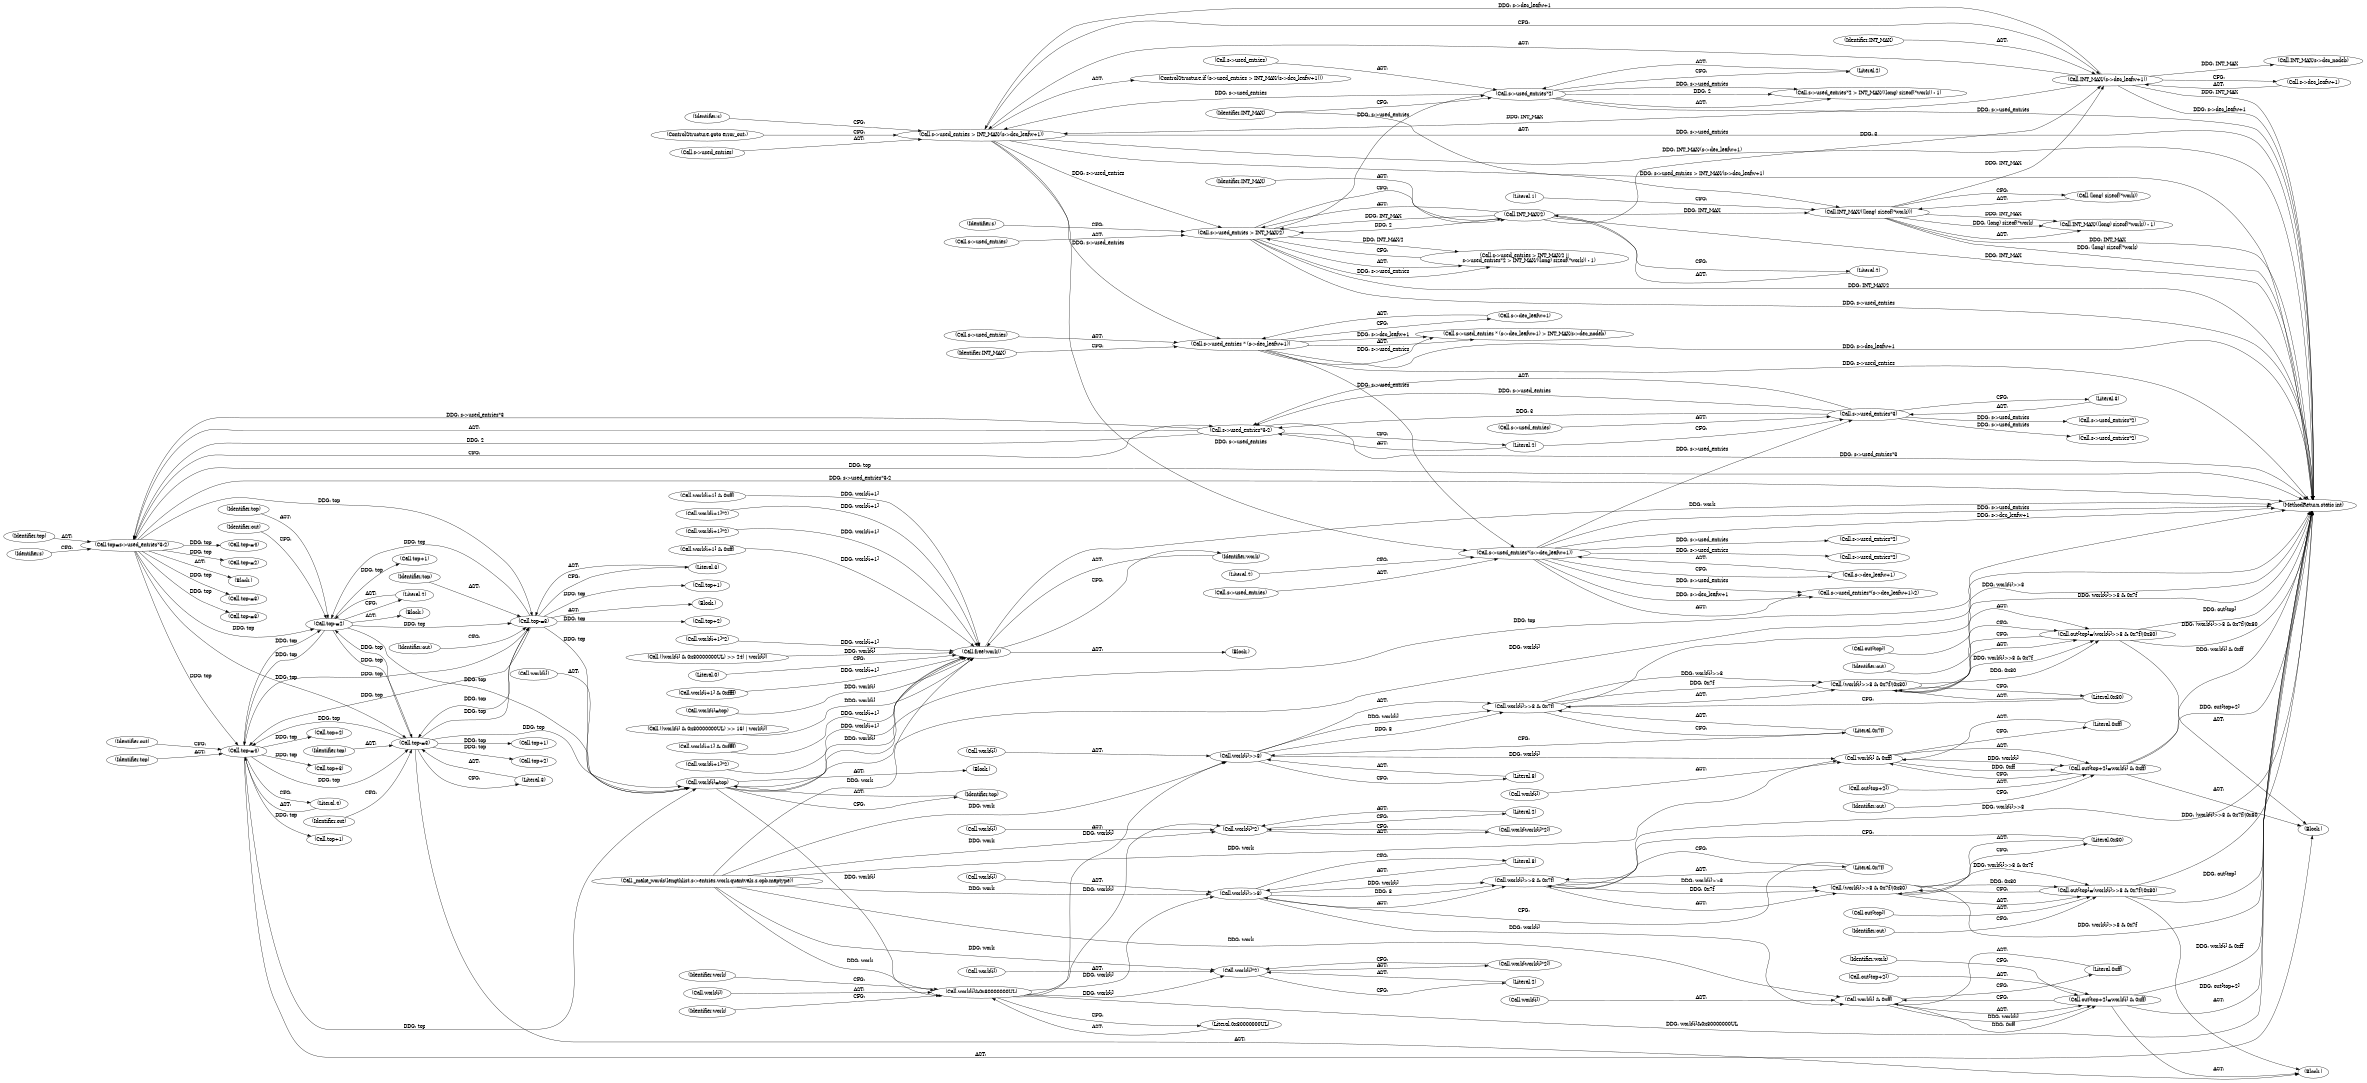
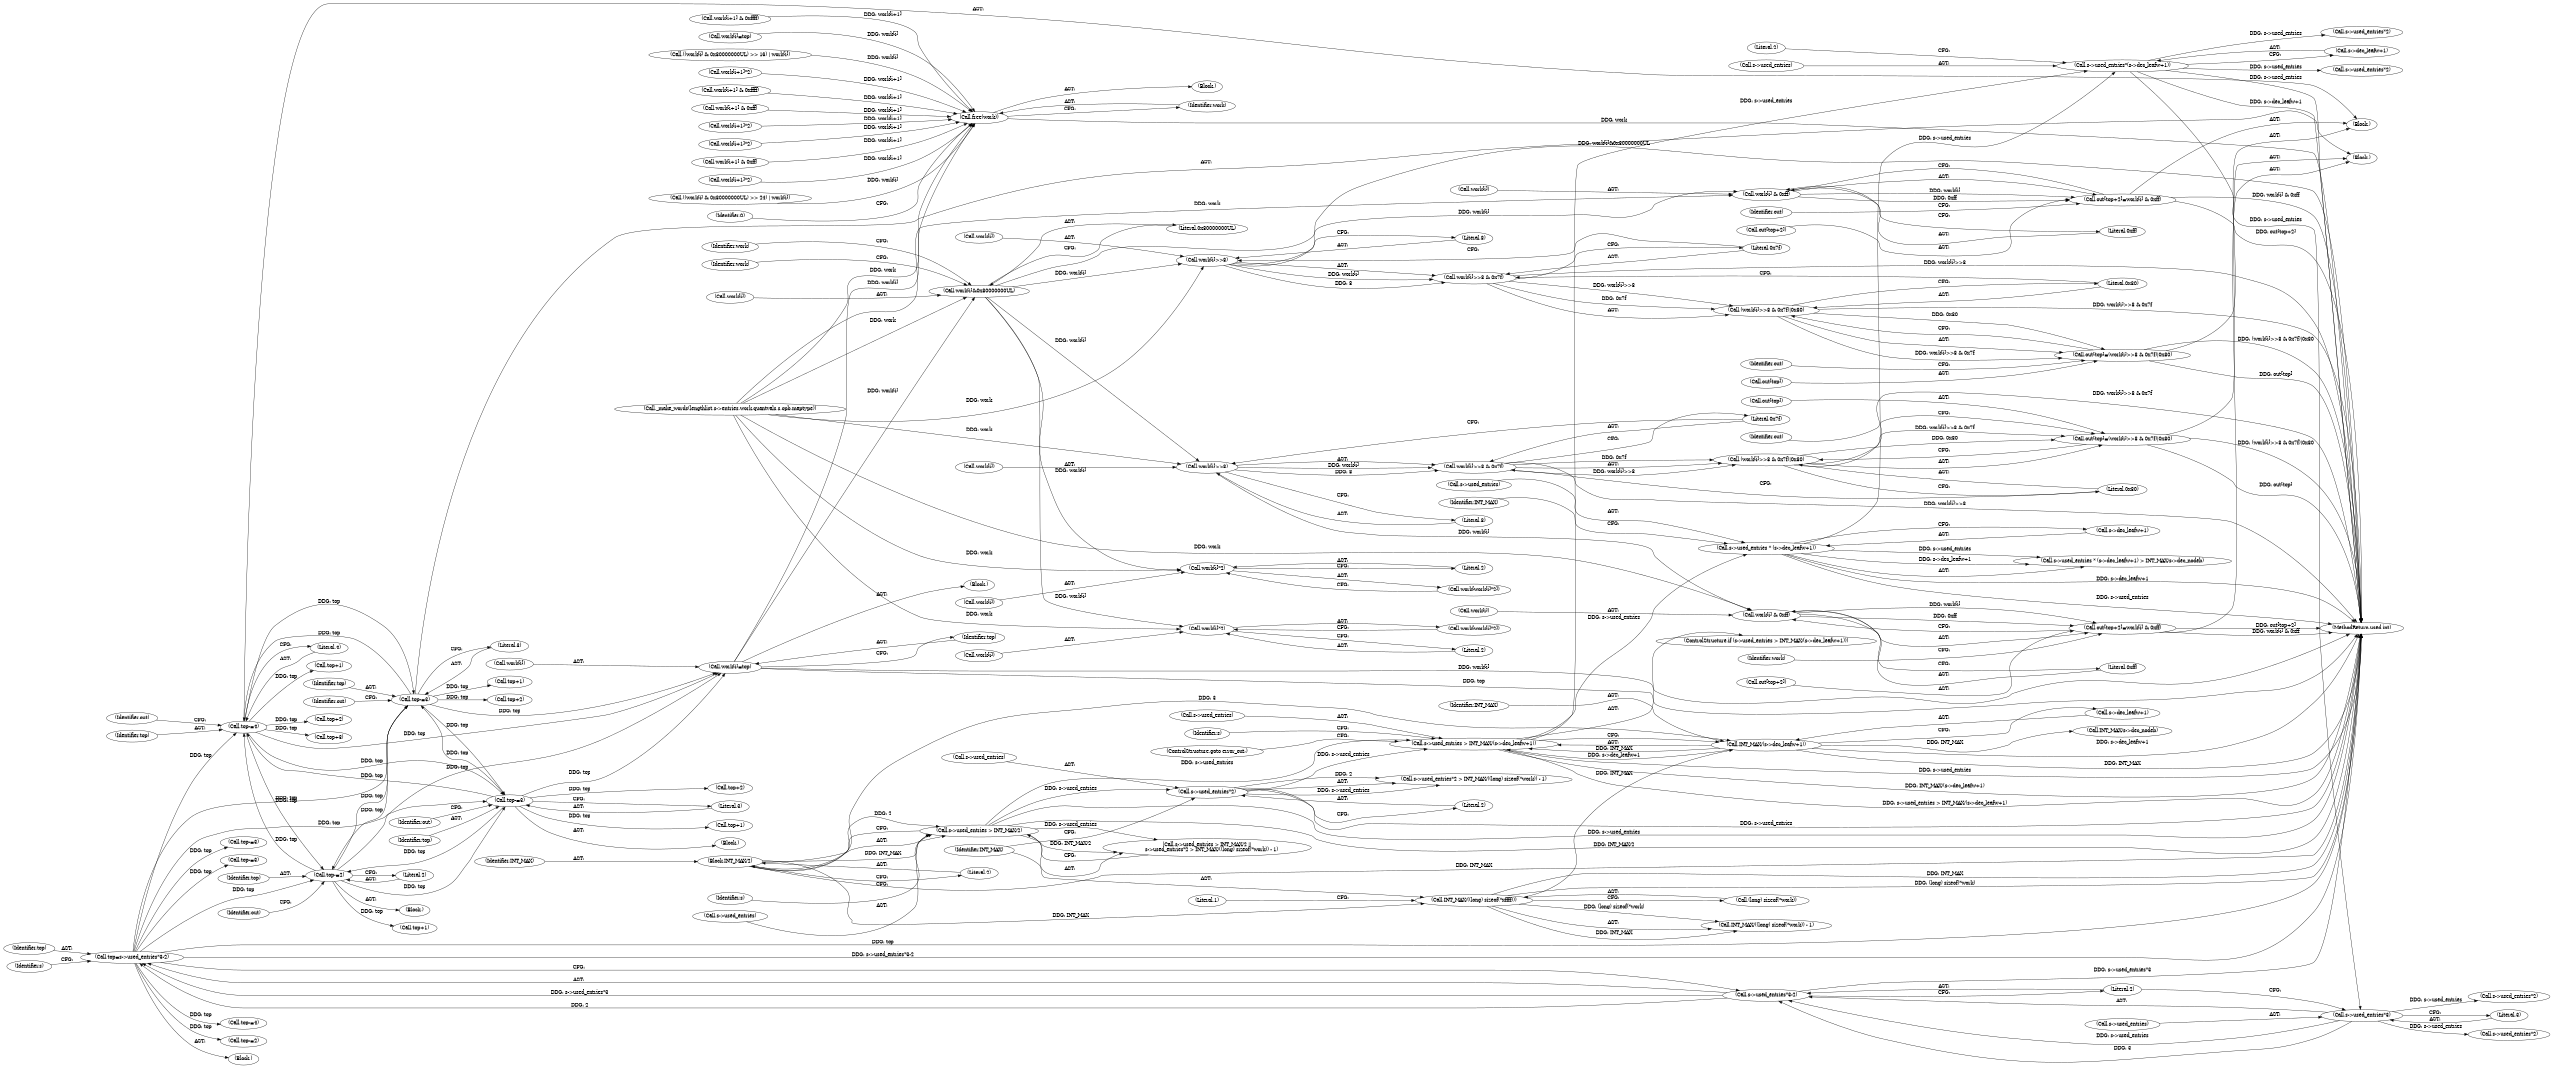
(1104, 188) -> (1197, 781)
(1869, 212) -> (1474, 900)
(1525, 215) -> (730, 862)
(2313, 506) -> (2362, 628)
(1869, 594) -> none
(707, 676) -> (730, 216)
